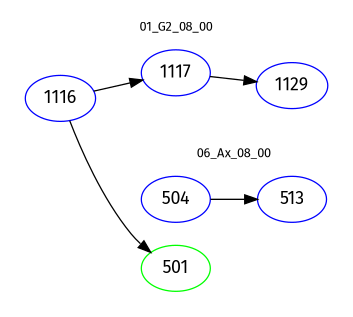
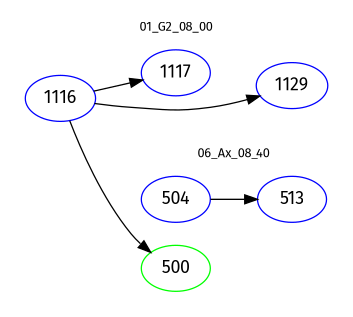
(227, 78) -> (171, 110)
(234, 154) -> (234, 154)
(176, 268) -> (176, 268)
